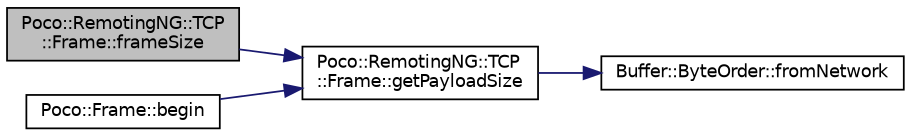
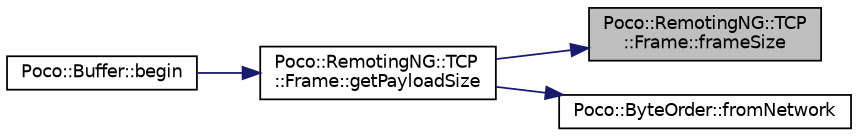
(262, 52) -> (533, 55)
(753, 73) -> (705, 112)
(123, 112) -> (102, 73)
